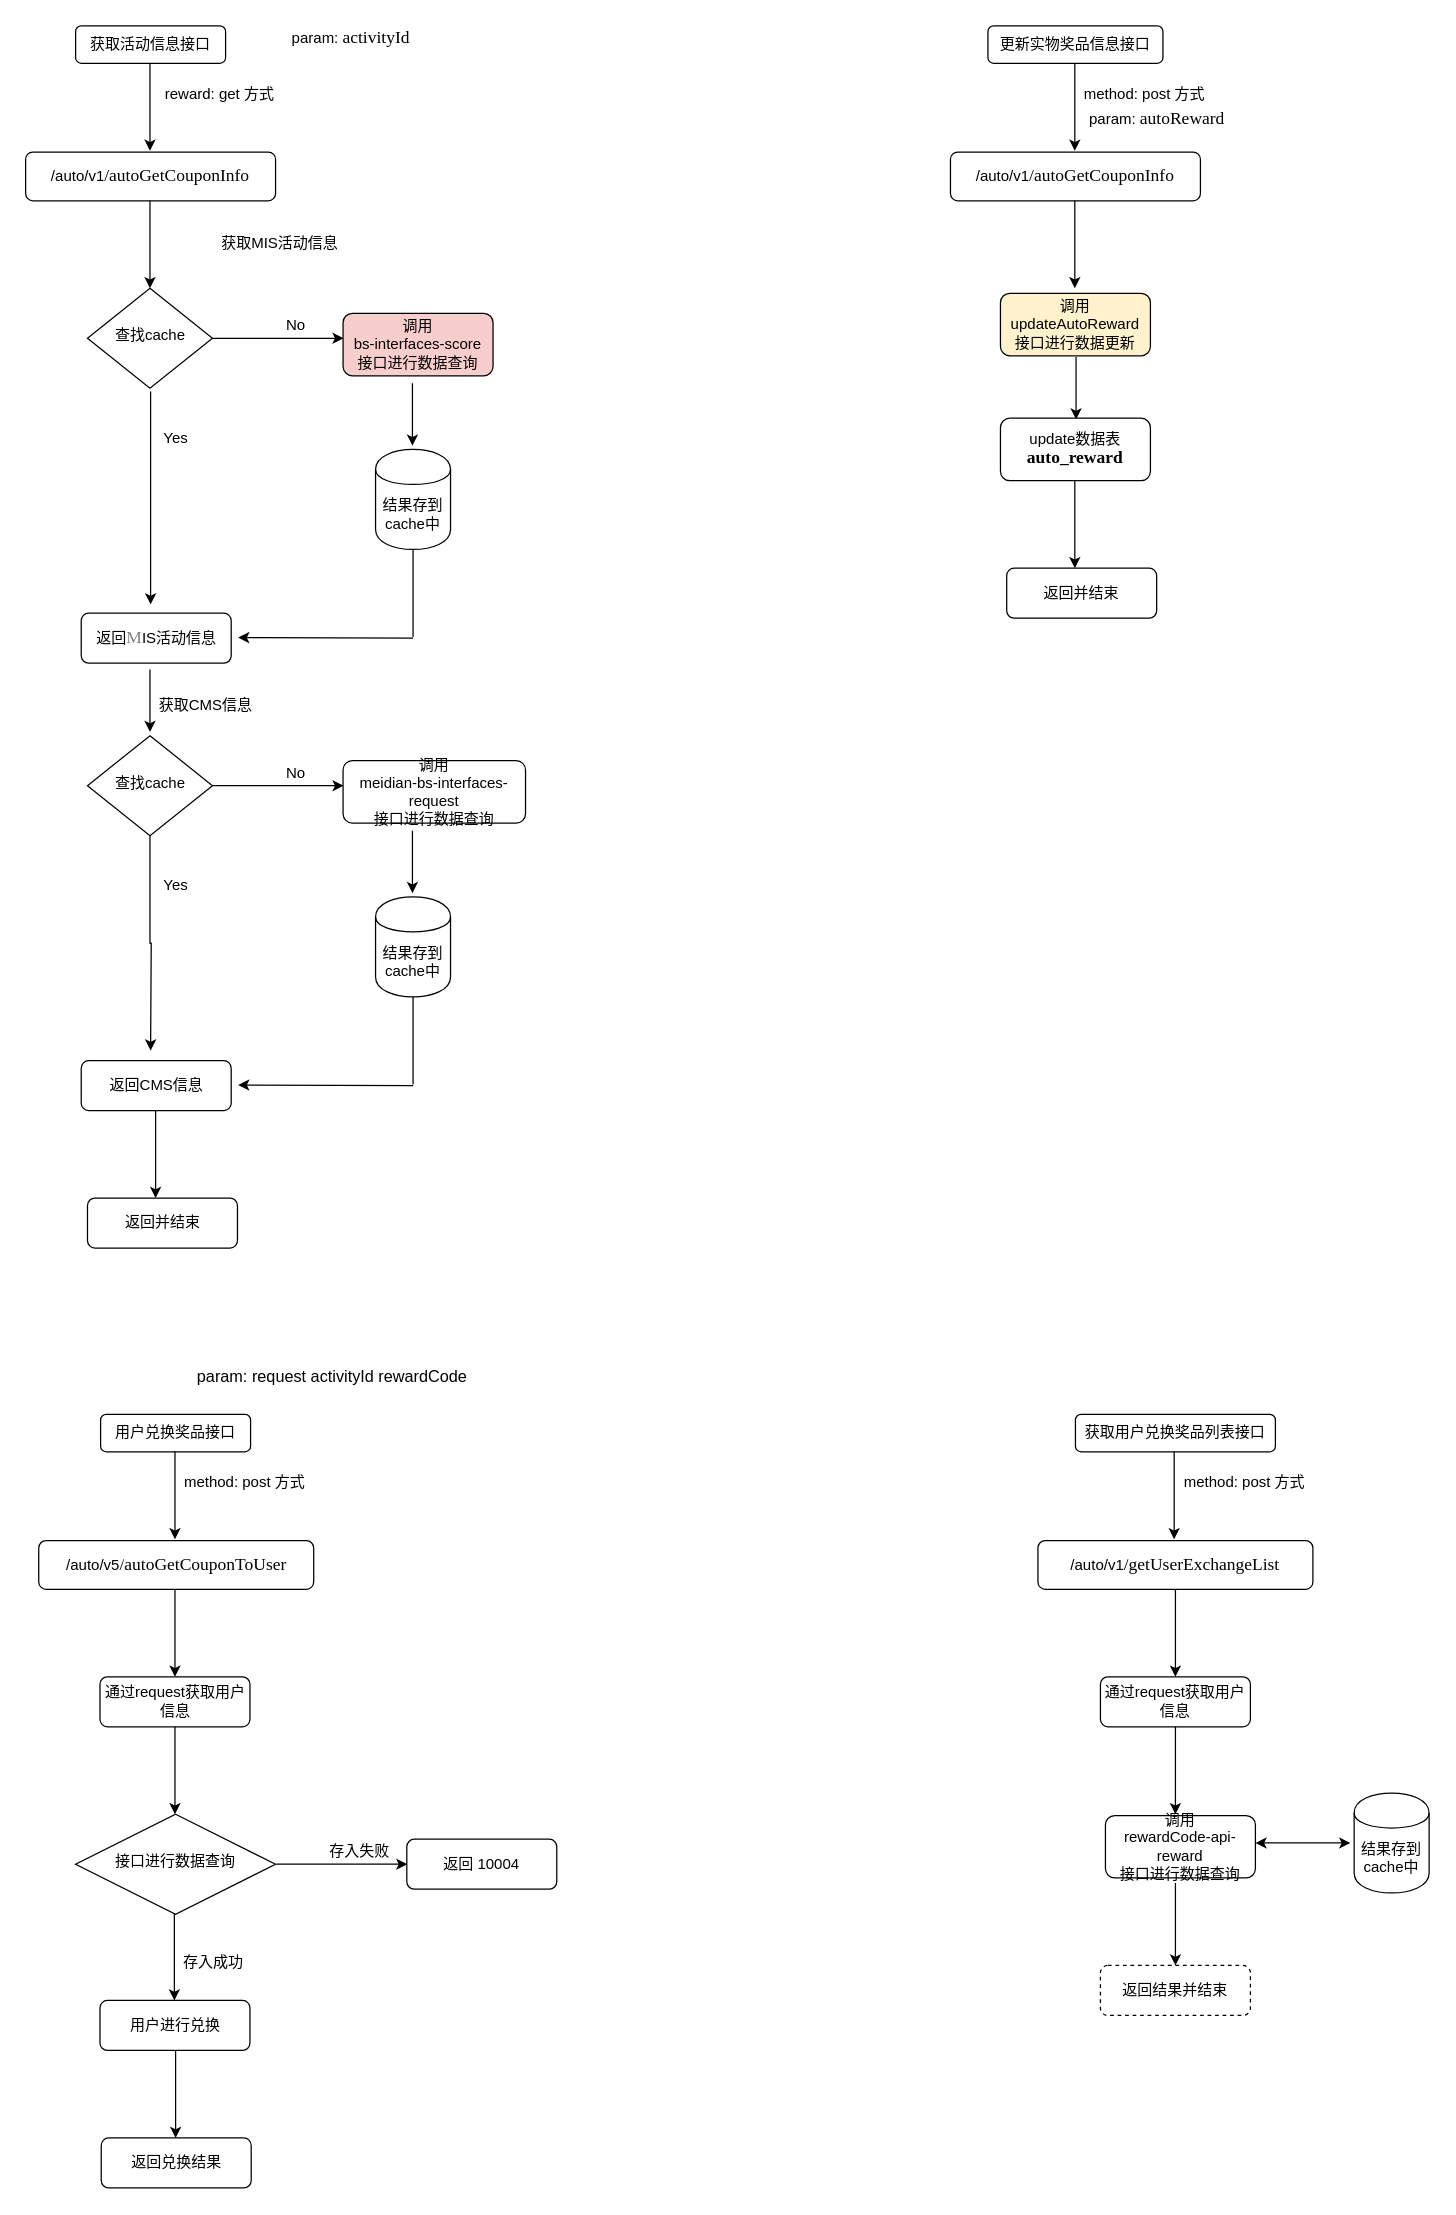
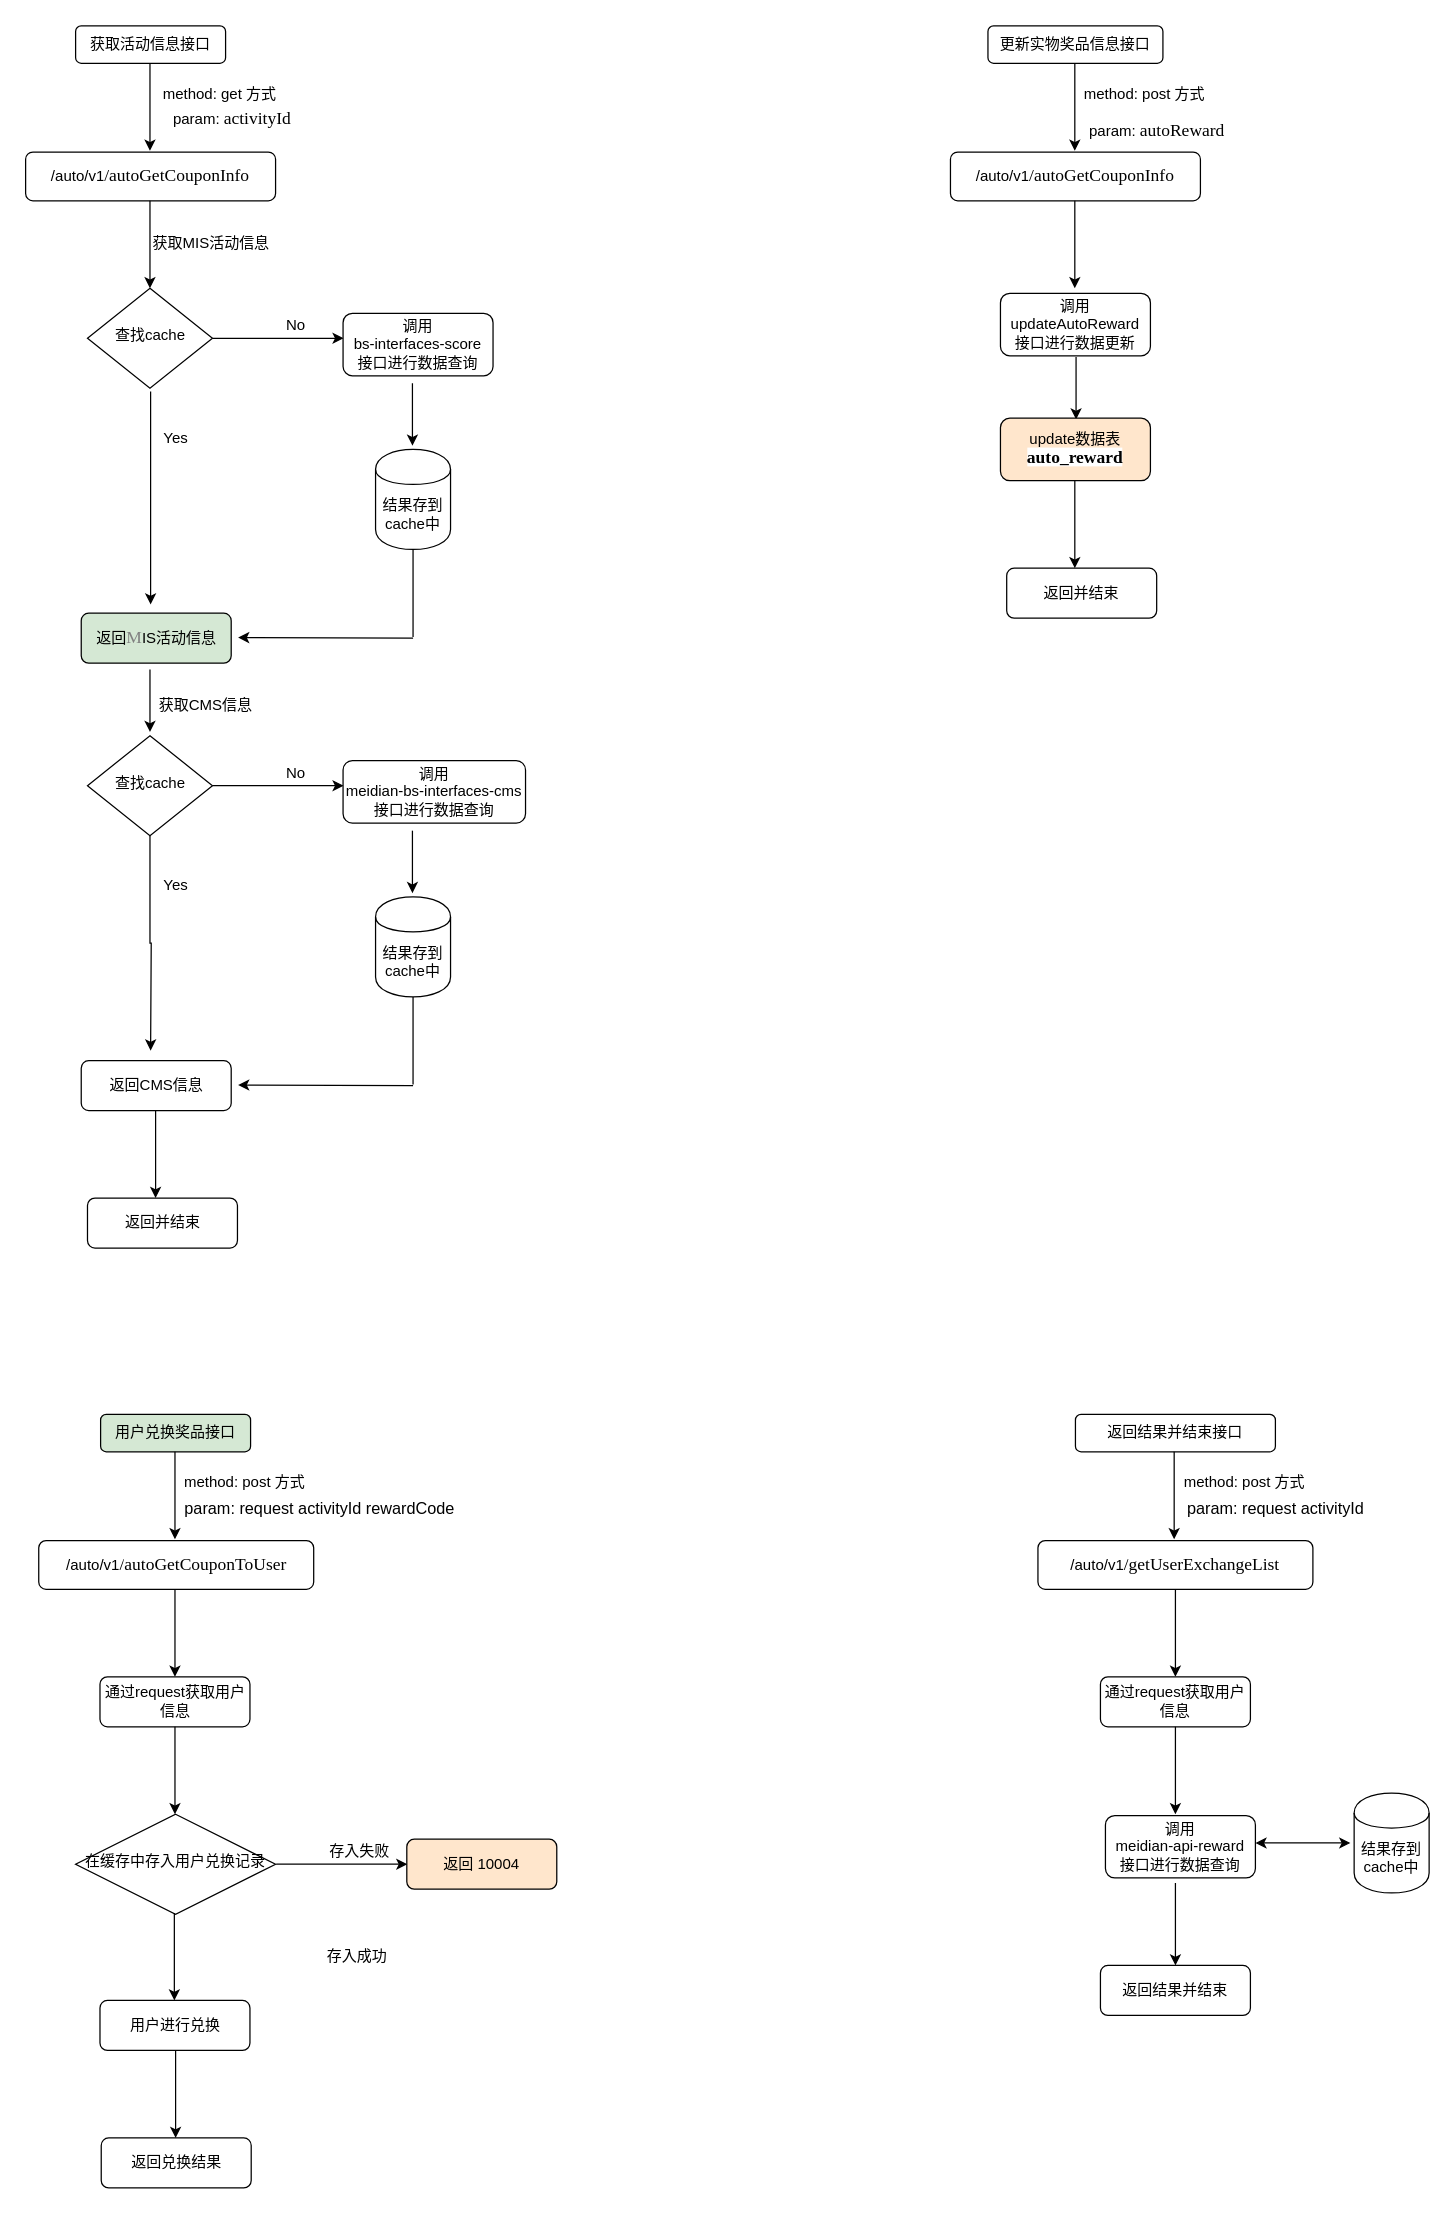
(351, 38) -> (232, 119)
(220, 94) -> (220, 94)
(1157, 119) -> (1157, 132)
(282, 244) -> (213, 244)
(1076, 324) -> (1076, 324)
(418, 344) -> (418, 344)
(1076, 449) -> (1076, 449)
(156, 638) -> (156, 638)
(434, 792) -> (434, 792)
(332, 1377) -> (319, 1508)
(176, 1433) -> (176, 1433)
(1176, 1433) -> (1176, 1433)
none -> (1276, 1508)
(177, 1566) -> (177, 1566)
(1181, 1847) -> (1181, 1847)
(176, 1862) -> (176, 1862)
(482, 1864) -> (482, 1864)
(213, 1963) -> (356, 1957)
(1176, 1991) -> (1176, 1991)
